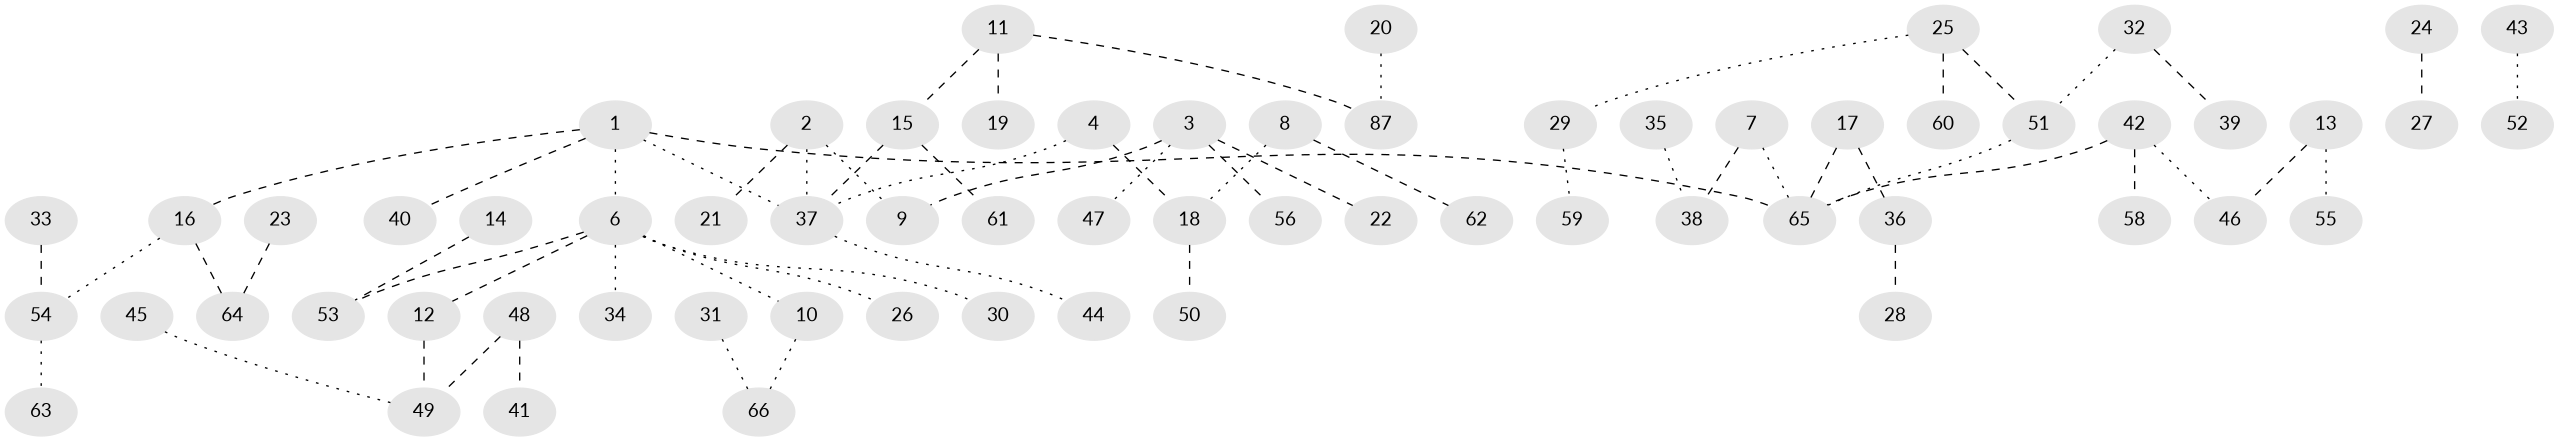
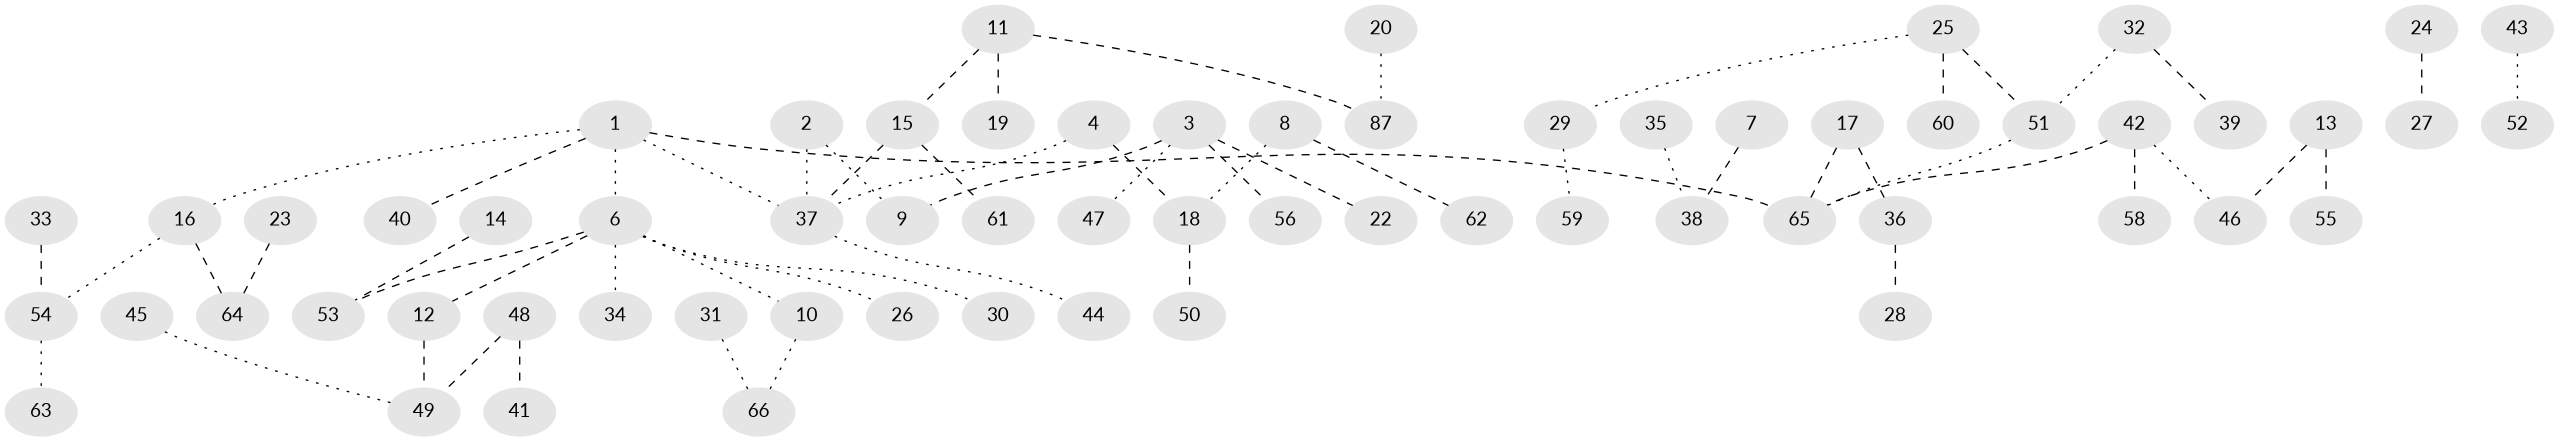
(394, 157) -> (394, 157)
(1776, 173) -> none
(2326, 173) -> (2326, 173)
(711, 221) -> none
